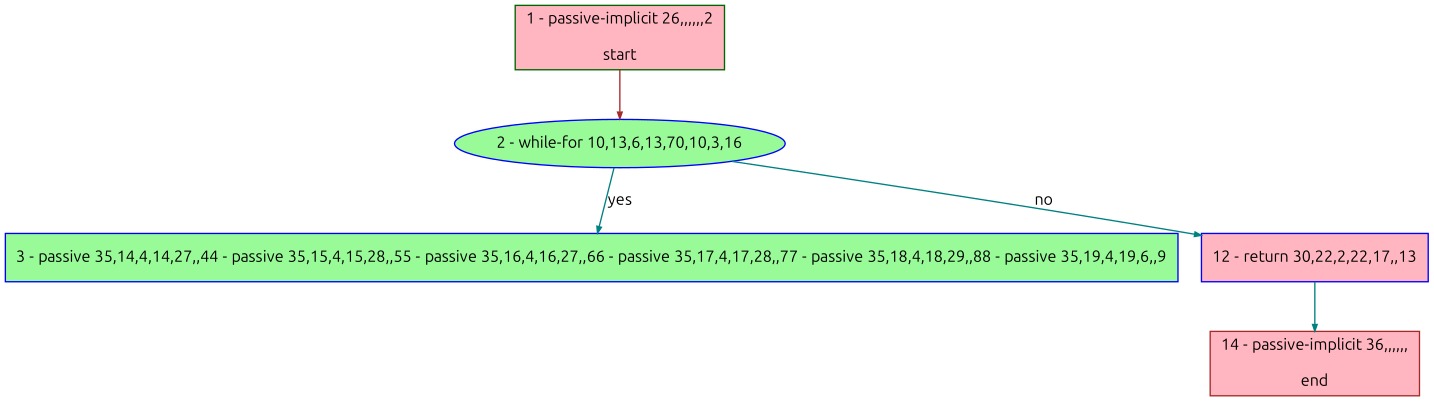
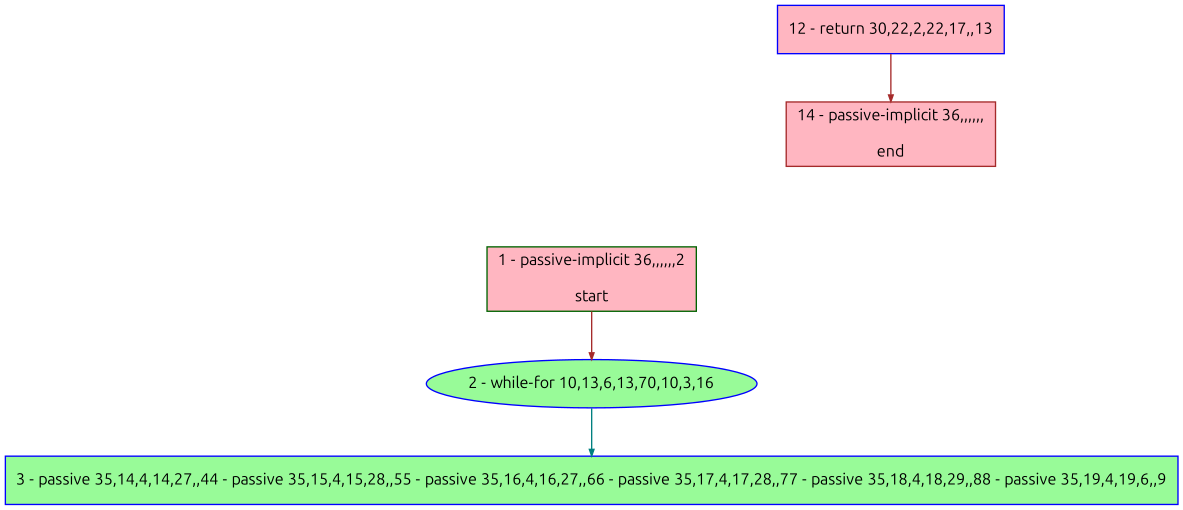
(620, 38) -> (592, 279)
(963, 197) -> none
(1315, 303) -> (891, 74)
